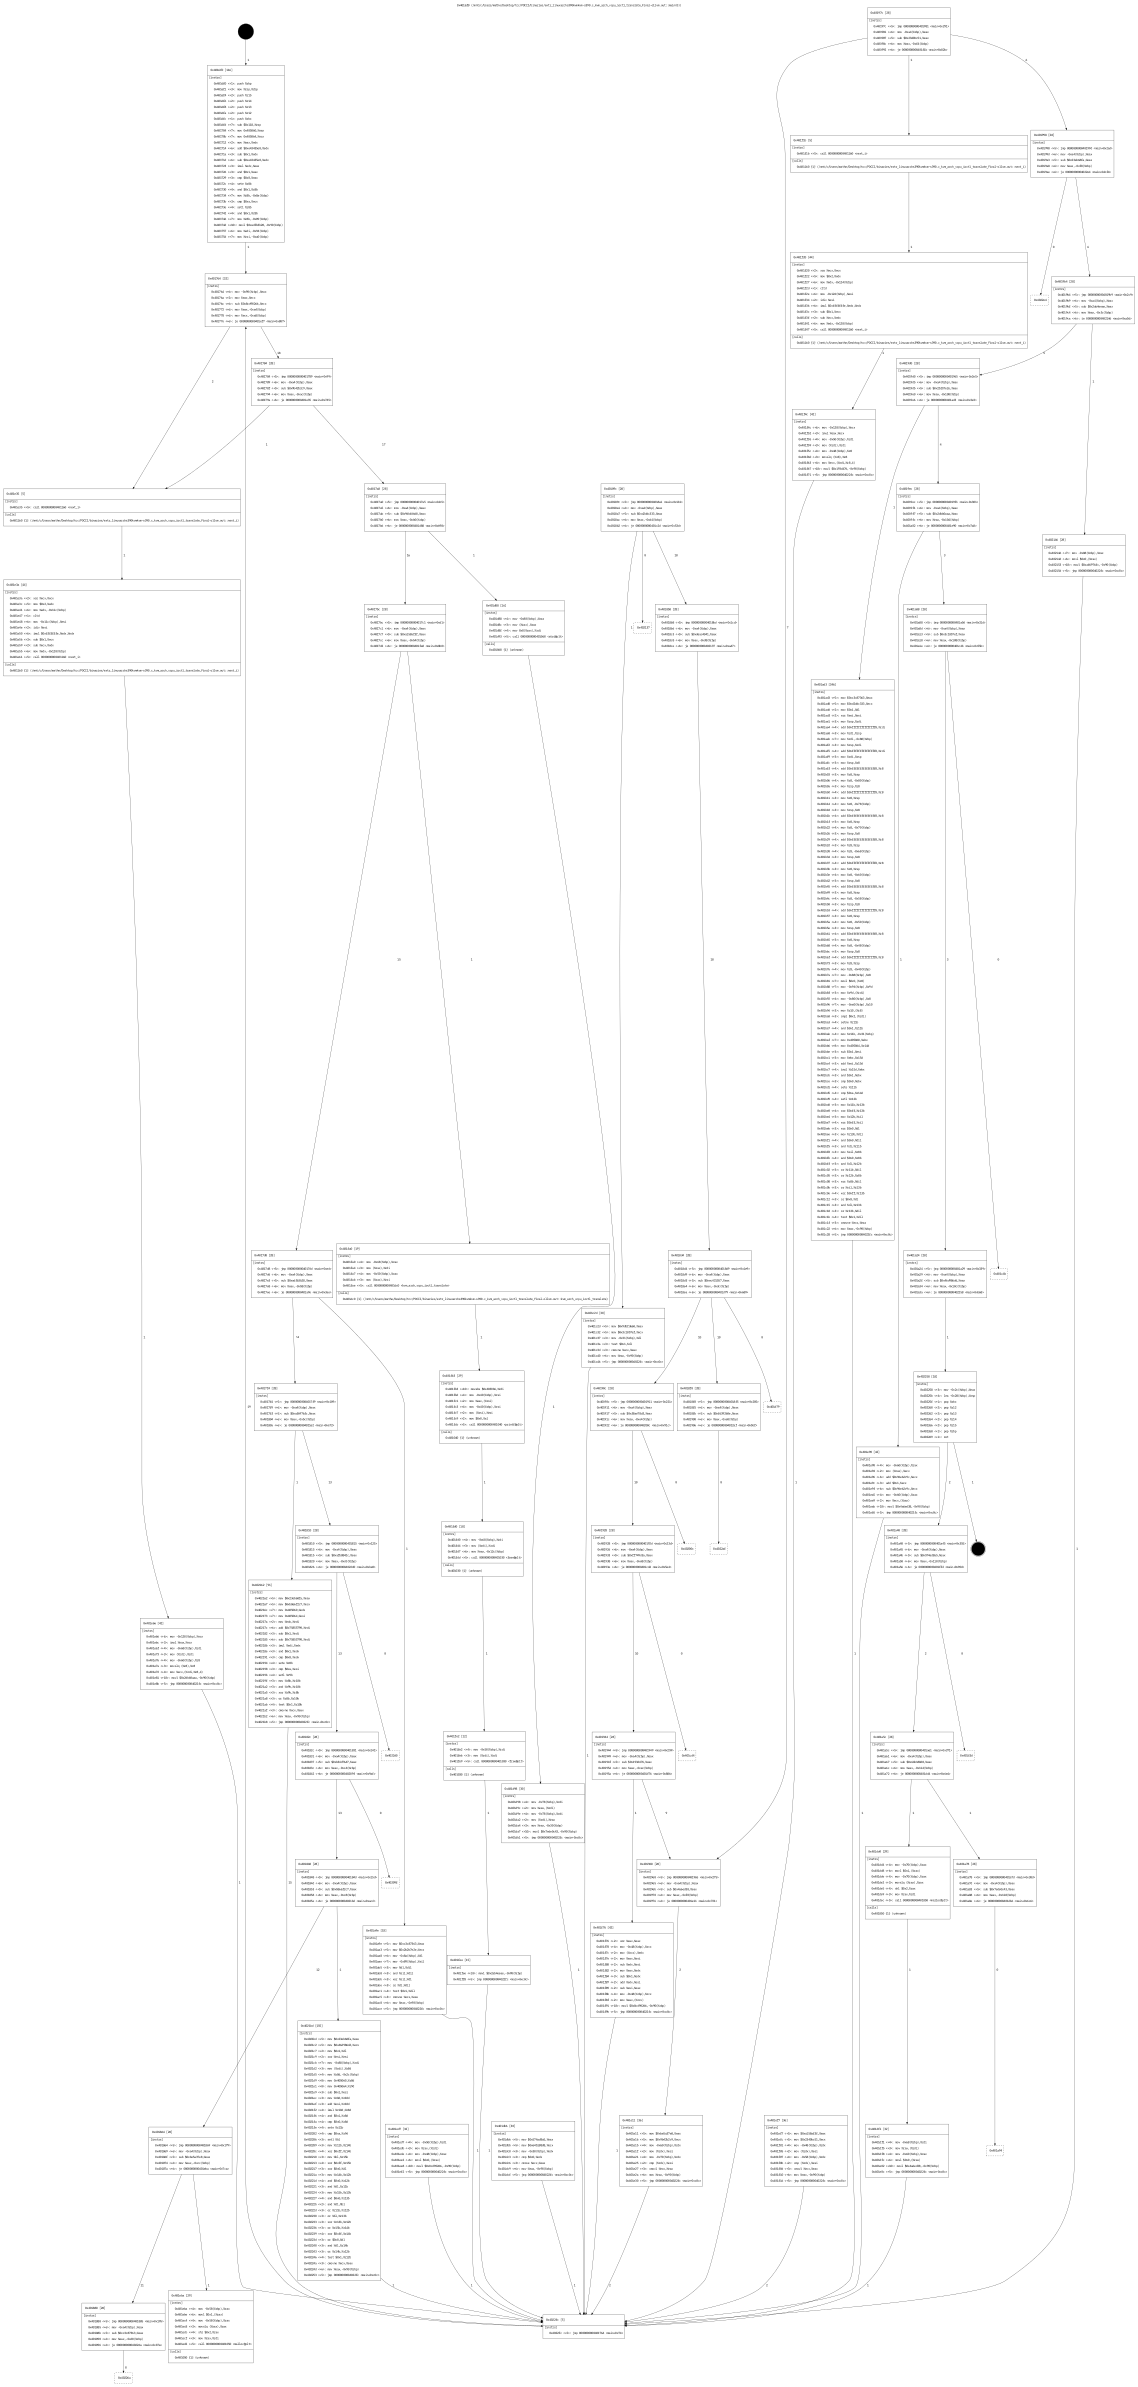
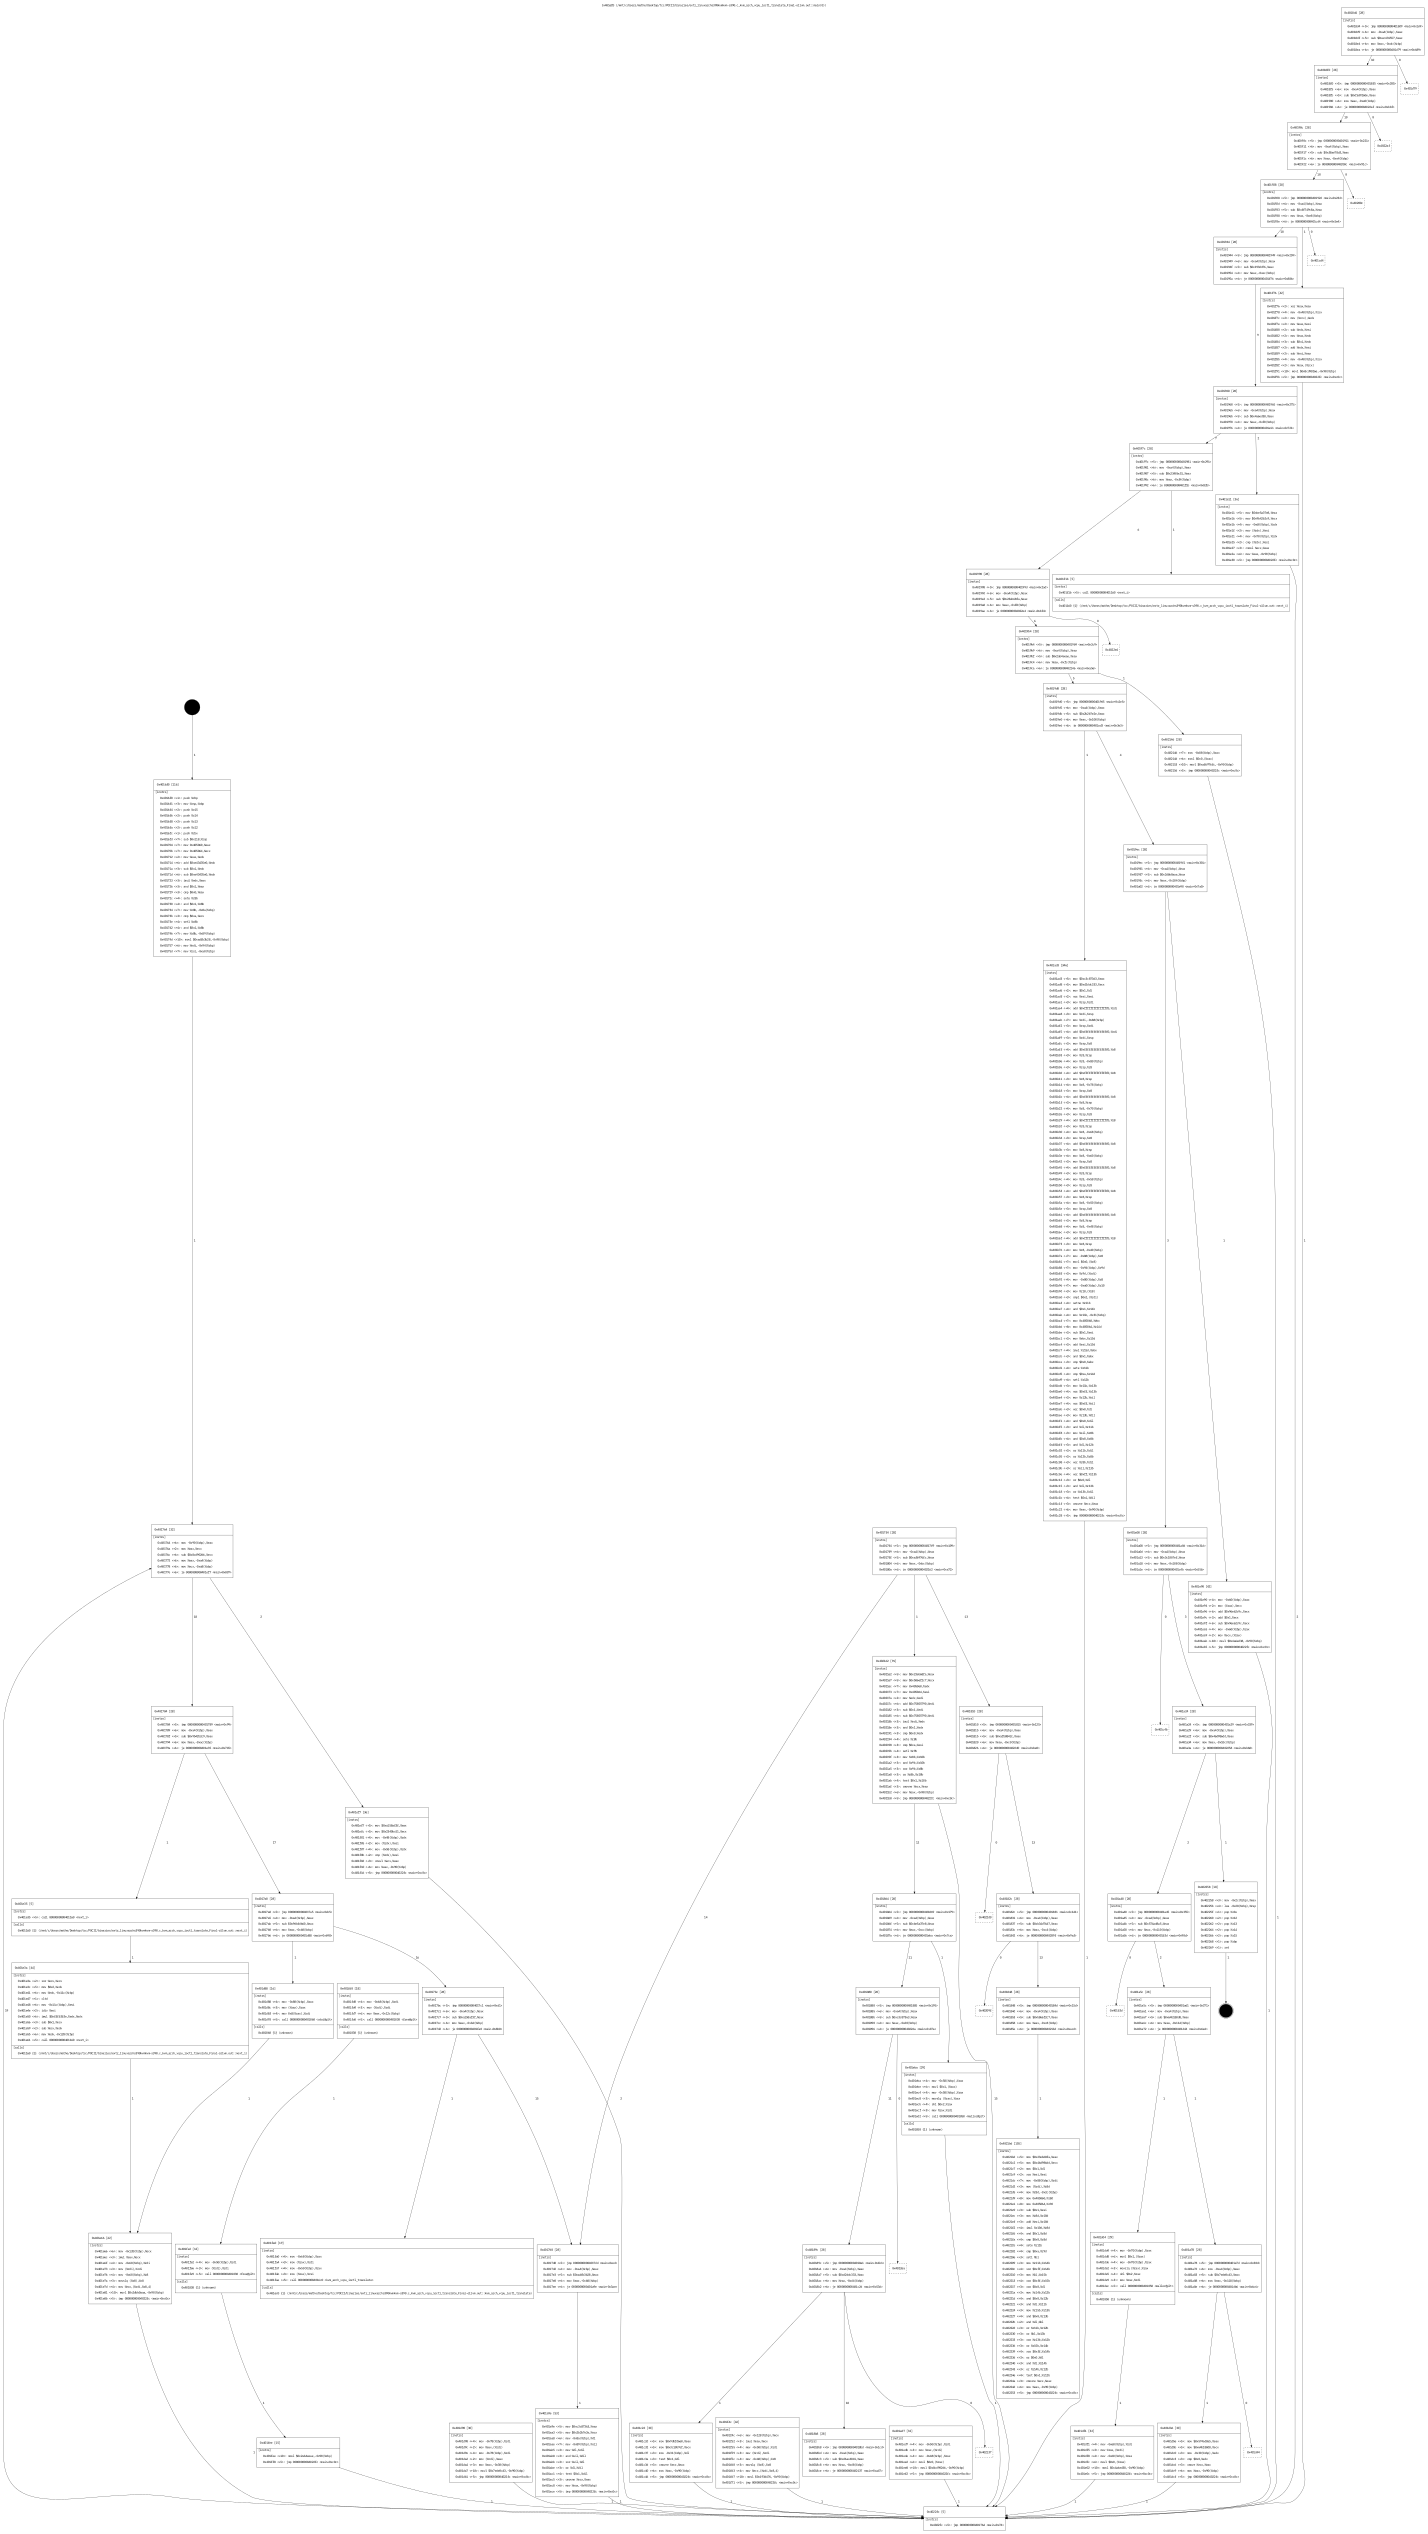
(909, 300) -> none
(182, 407) -> (286, 1692)
(786, 930) -> (1214, 438)
(703, 950) -> none
(612, 1234) -> (185, 2122)
(294, 1340) -> (699, 1892)
(681, 1341) -> (1343, 117)
(482, 1407) -> none
(946, 1483) -> (1182, 1823)
(633, 1850) -> (1302, 257)
(264, 2016) -> (914, 1848)
none -> (871, 2139)
(458, 2308) -> (967, 2324)
none -> (1210, 2357)
